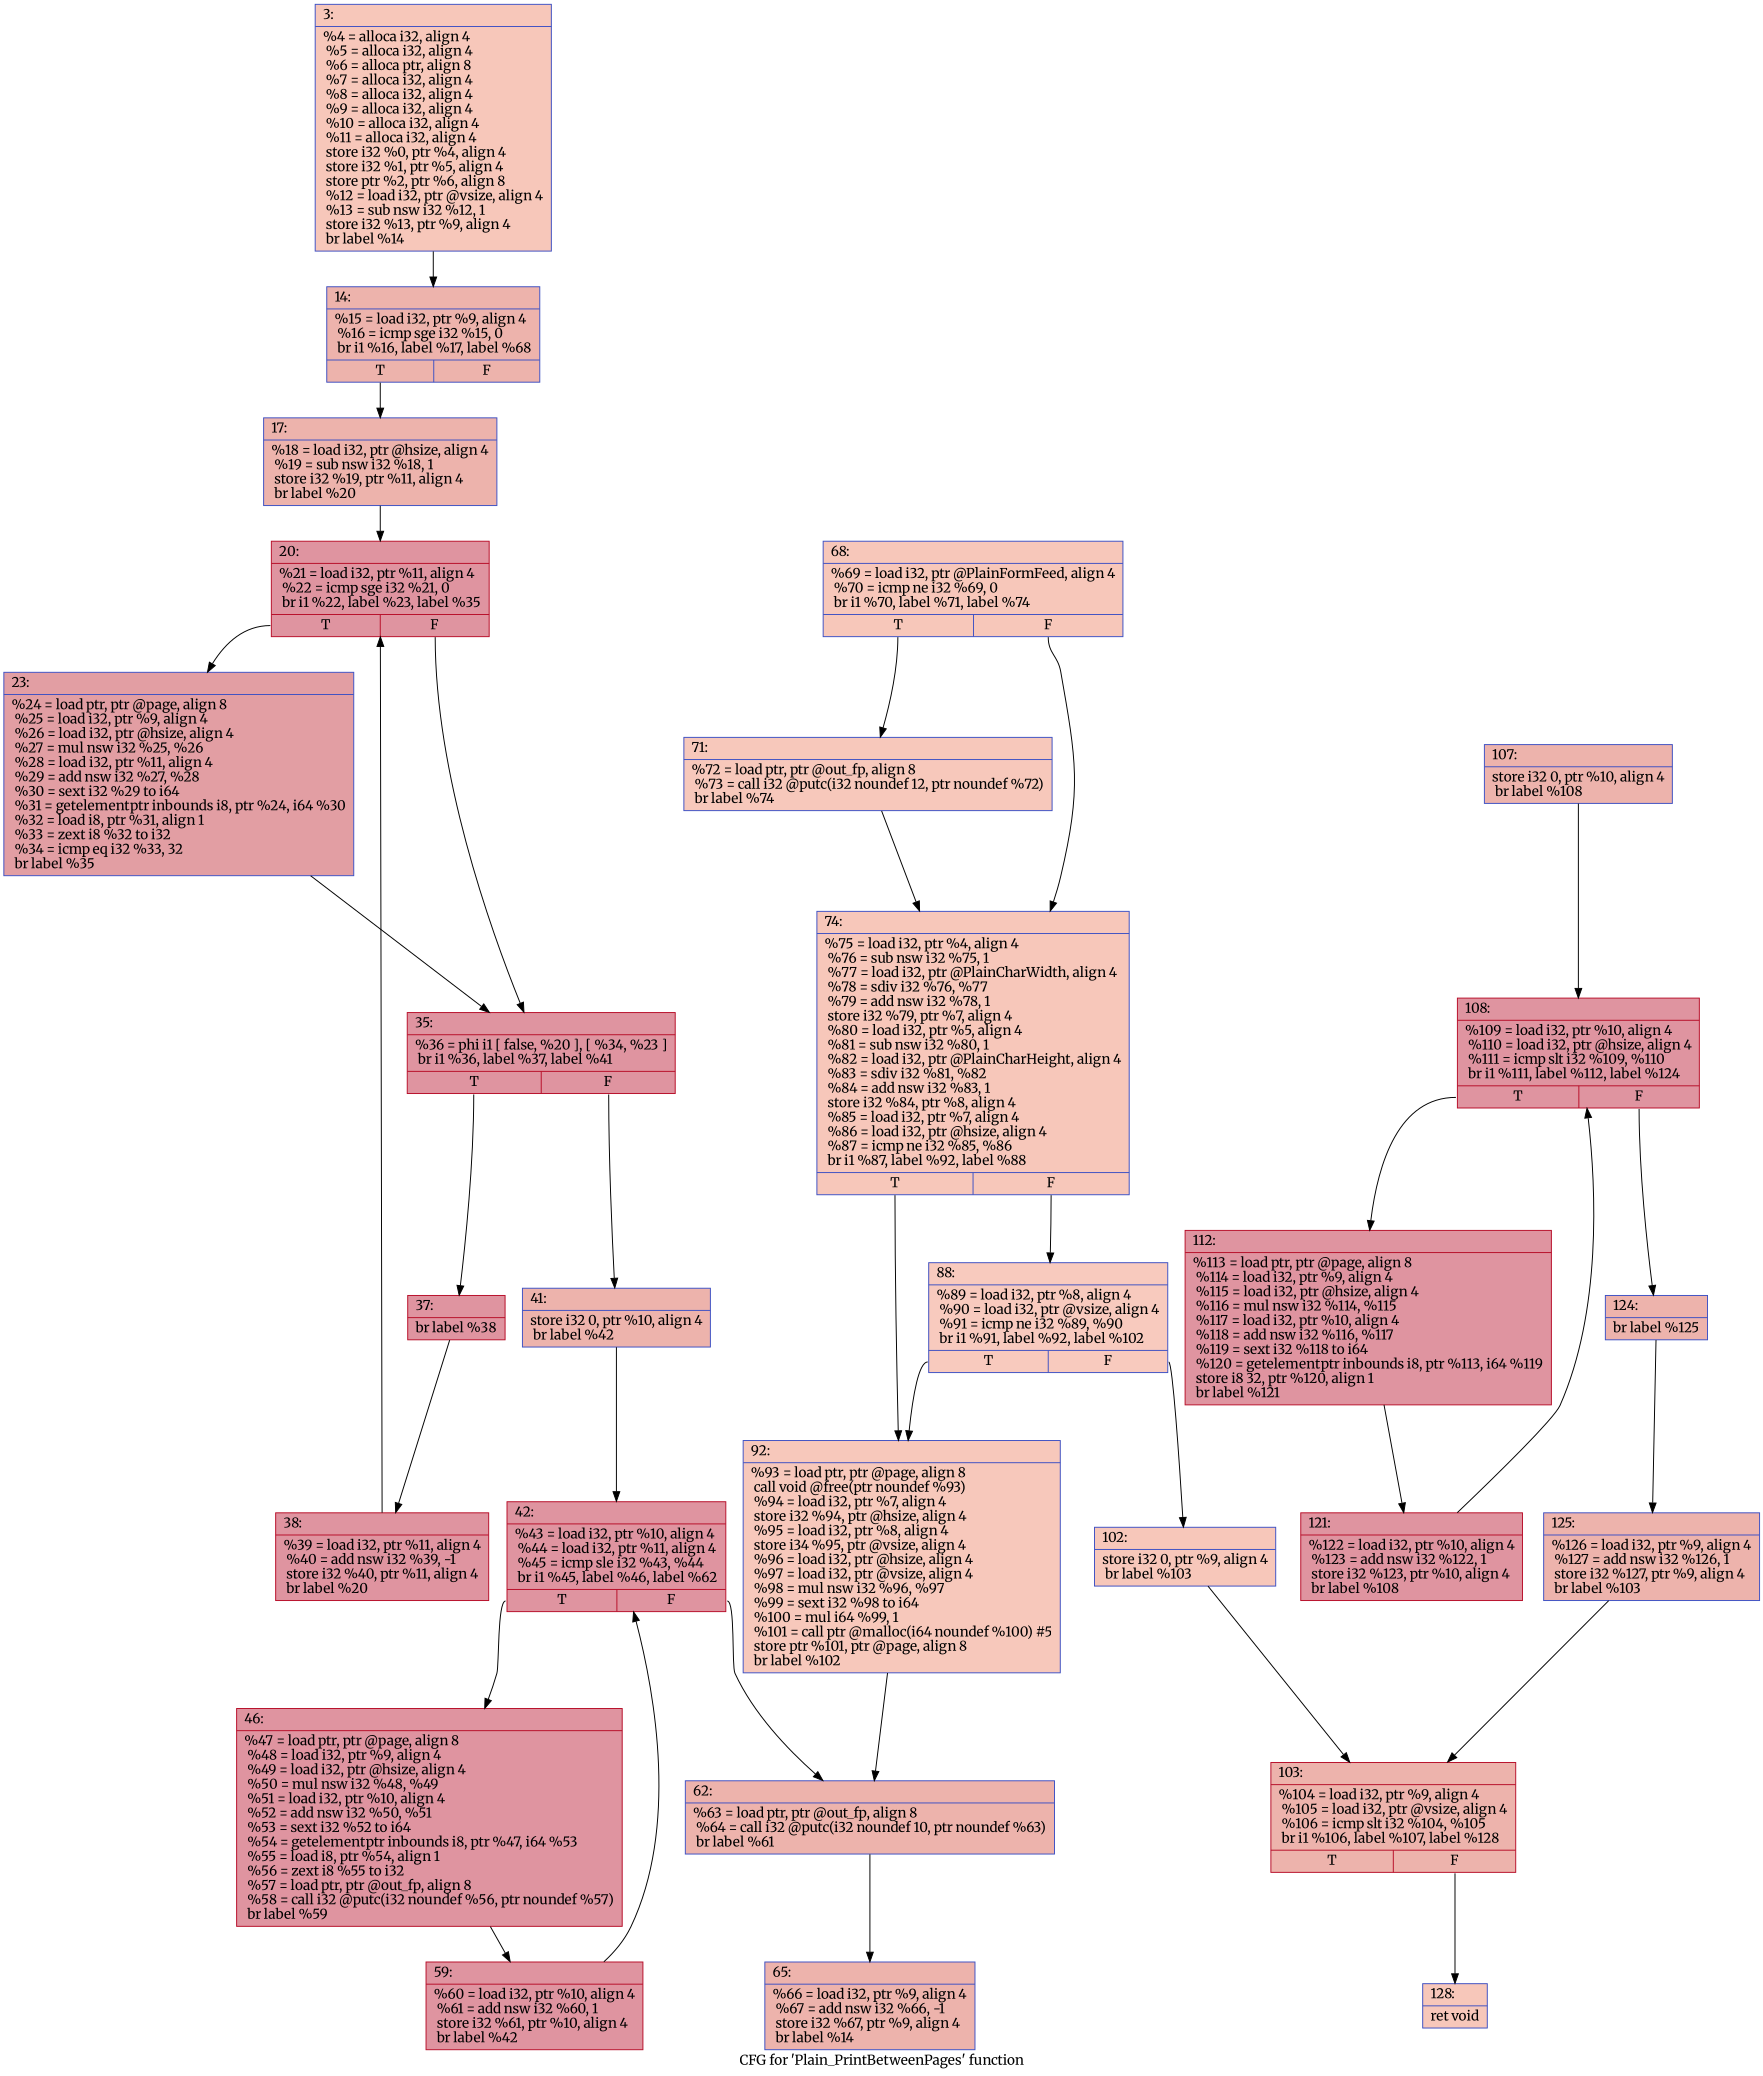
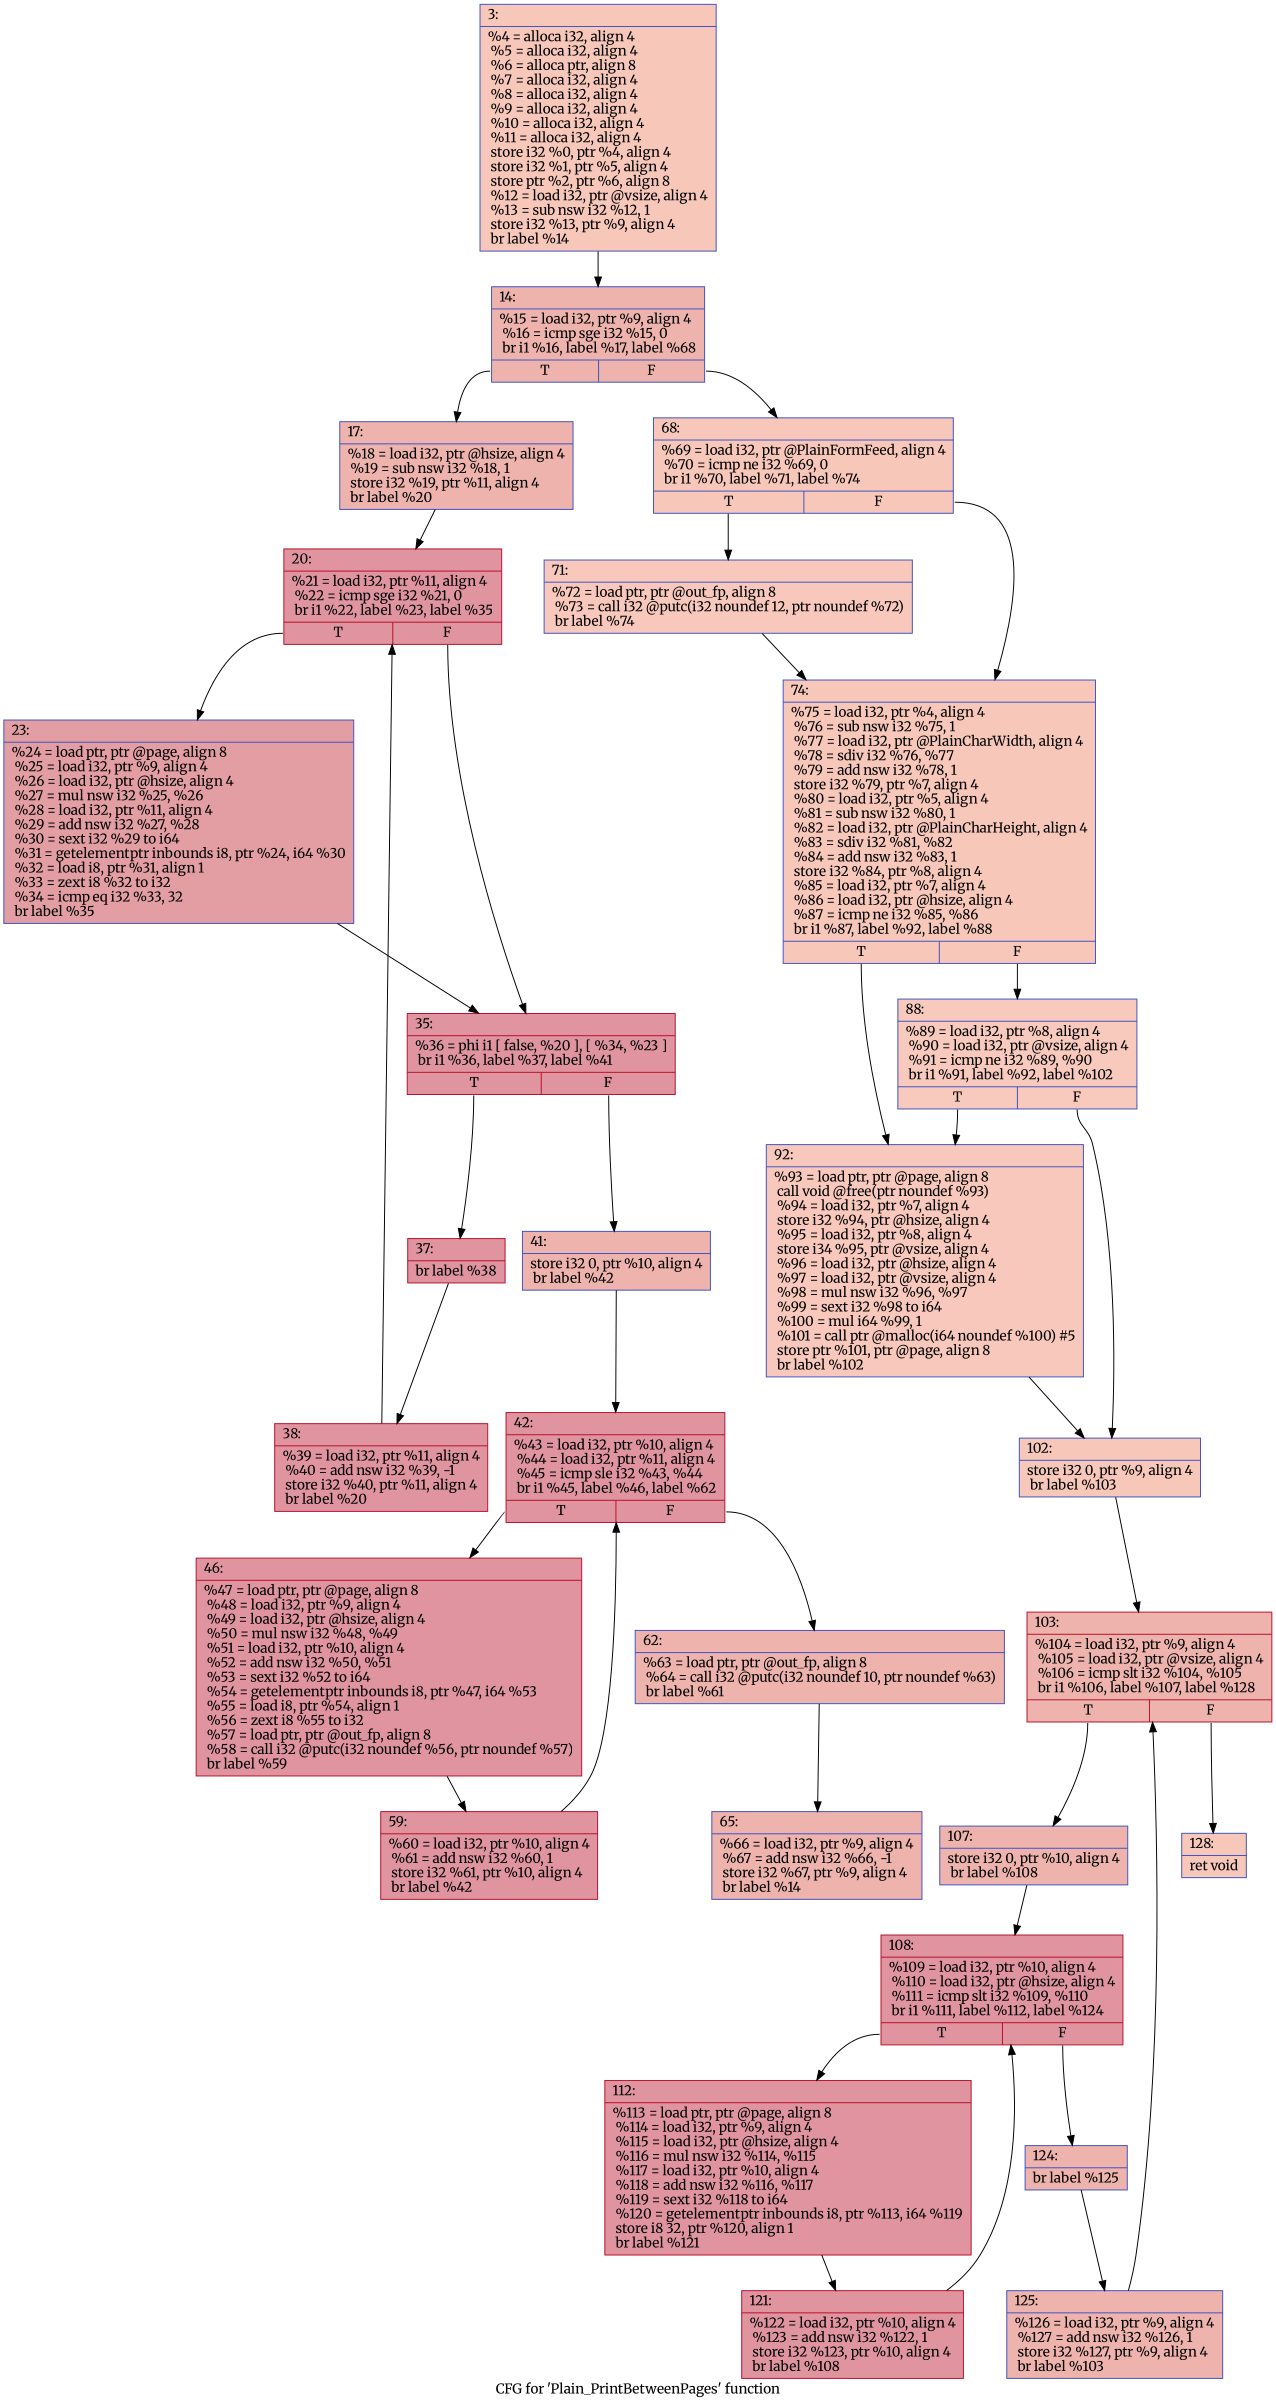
none -> (743, 383)
(882, 1722) -> (1053, 1404)
none -> (1079, 1772)
